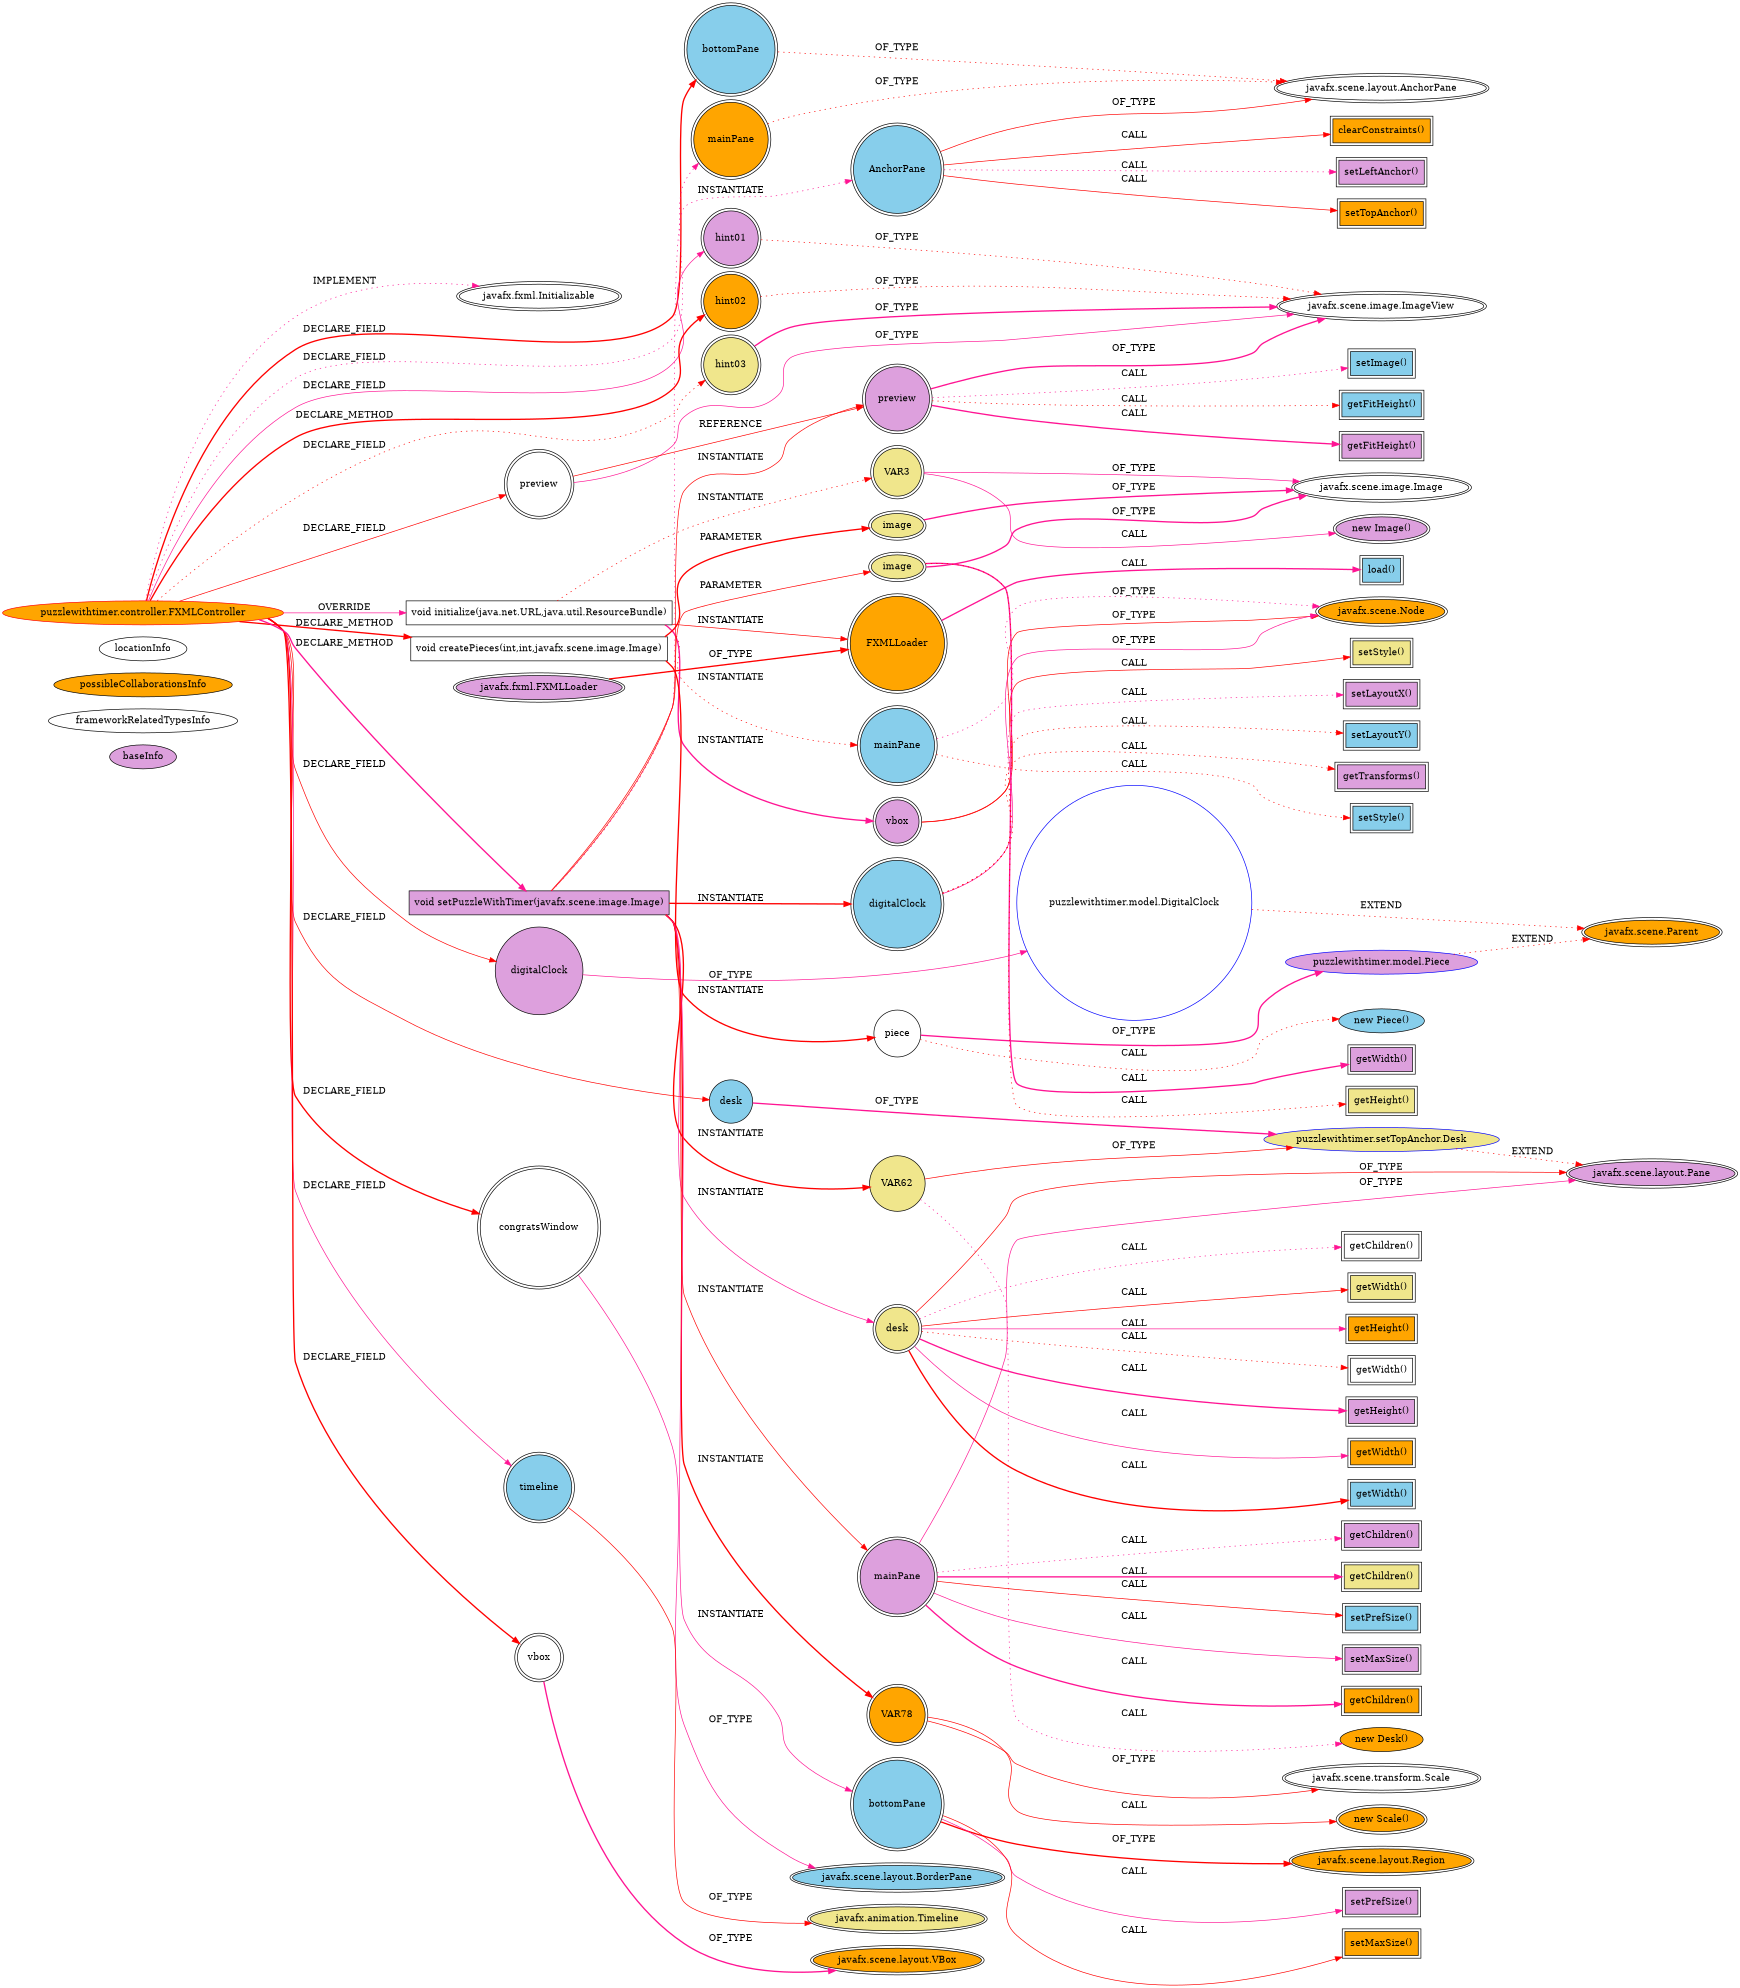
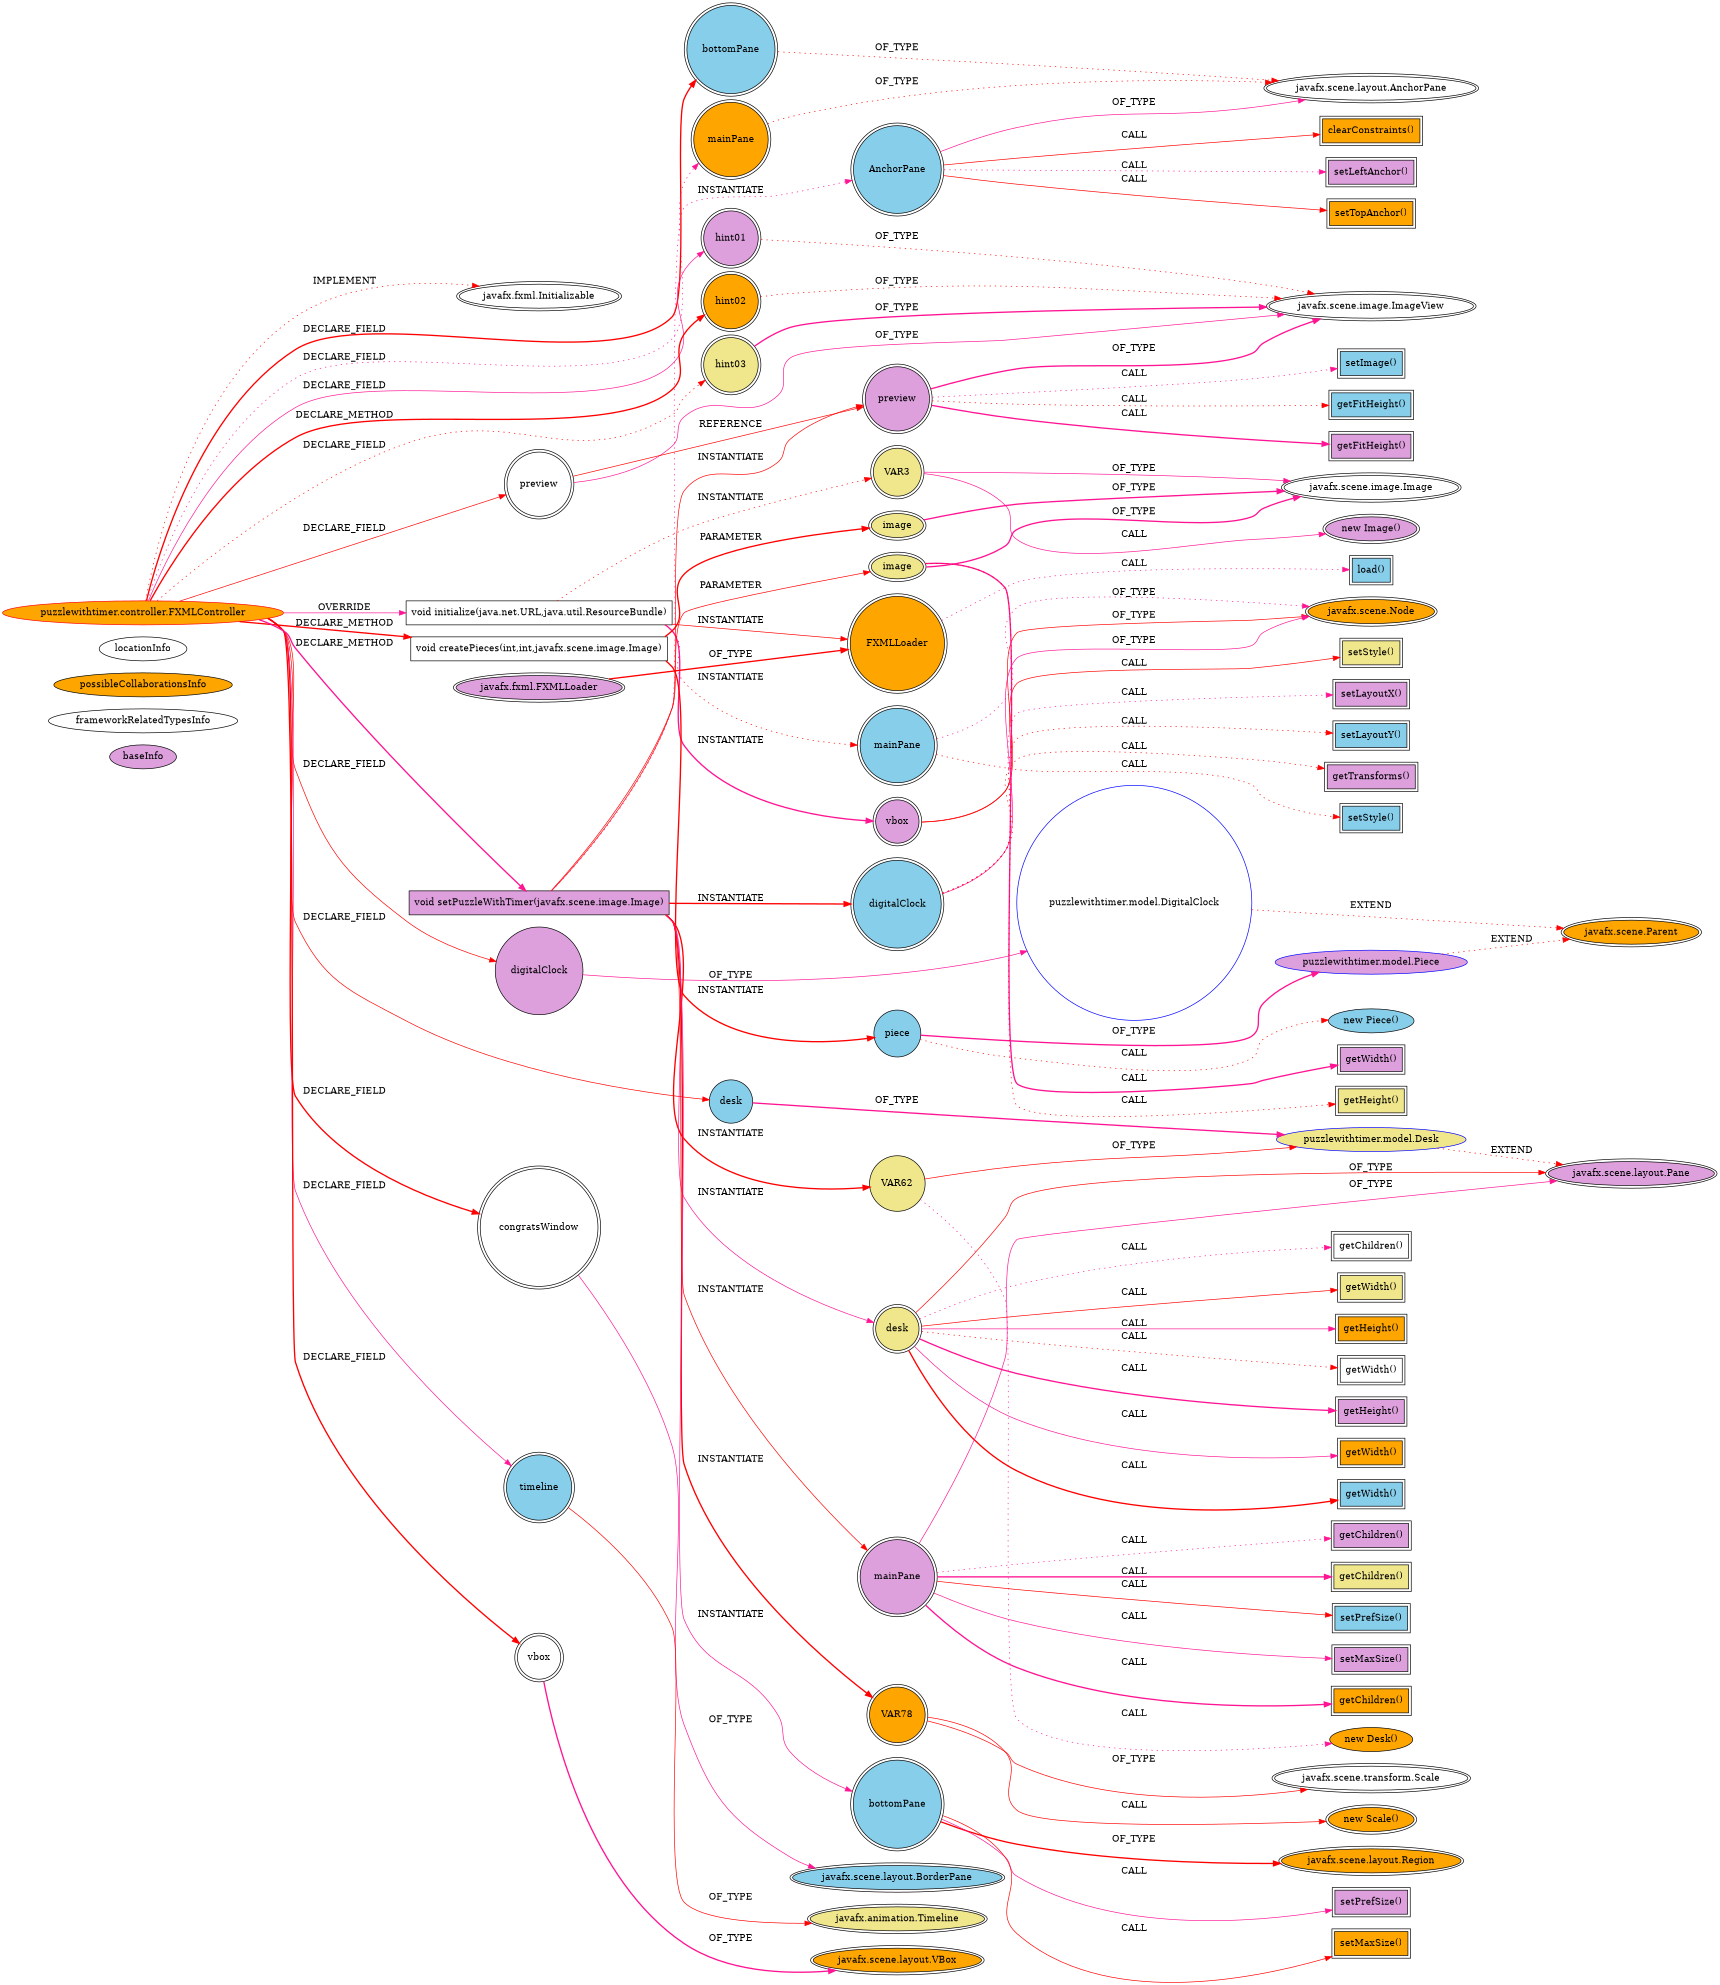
(1121, 114) -> (1117, 115)
(243, 367) -> (243, 367)
(1142, 570) -> (1137, 571)
(897, 1034) -> (897, 1034)
(1382, 1140) -> (1371, 1140)
